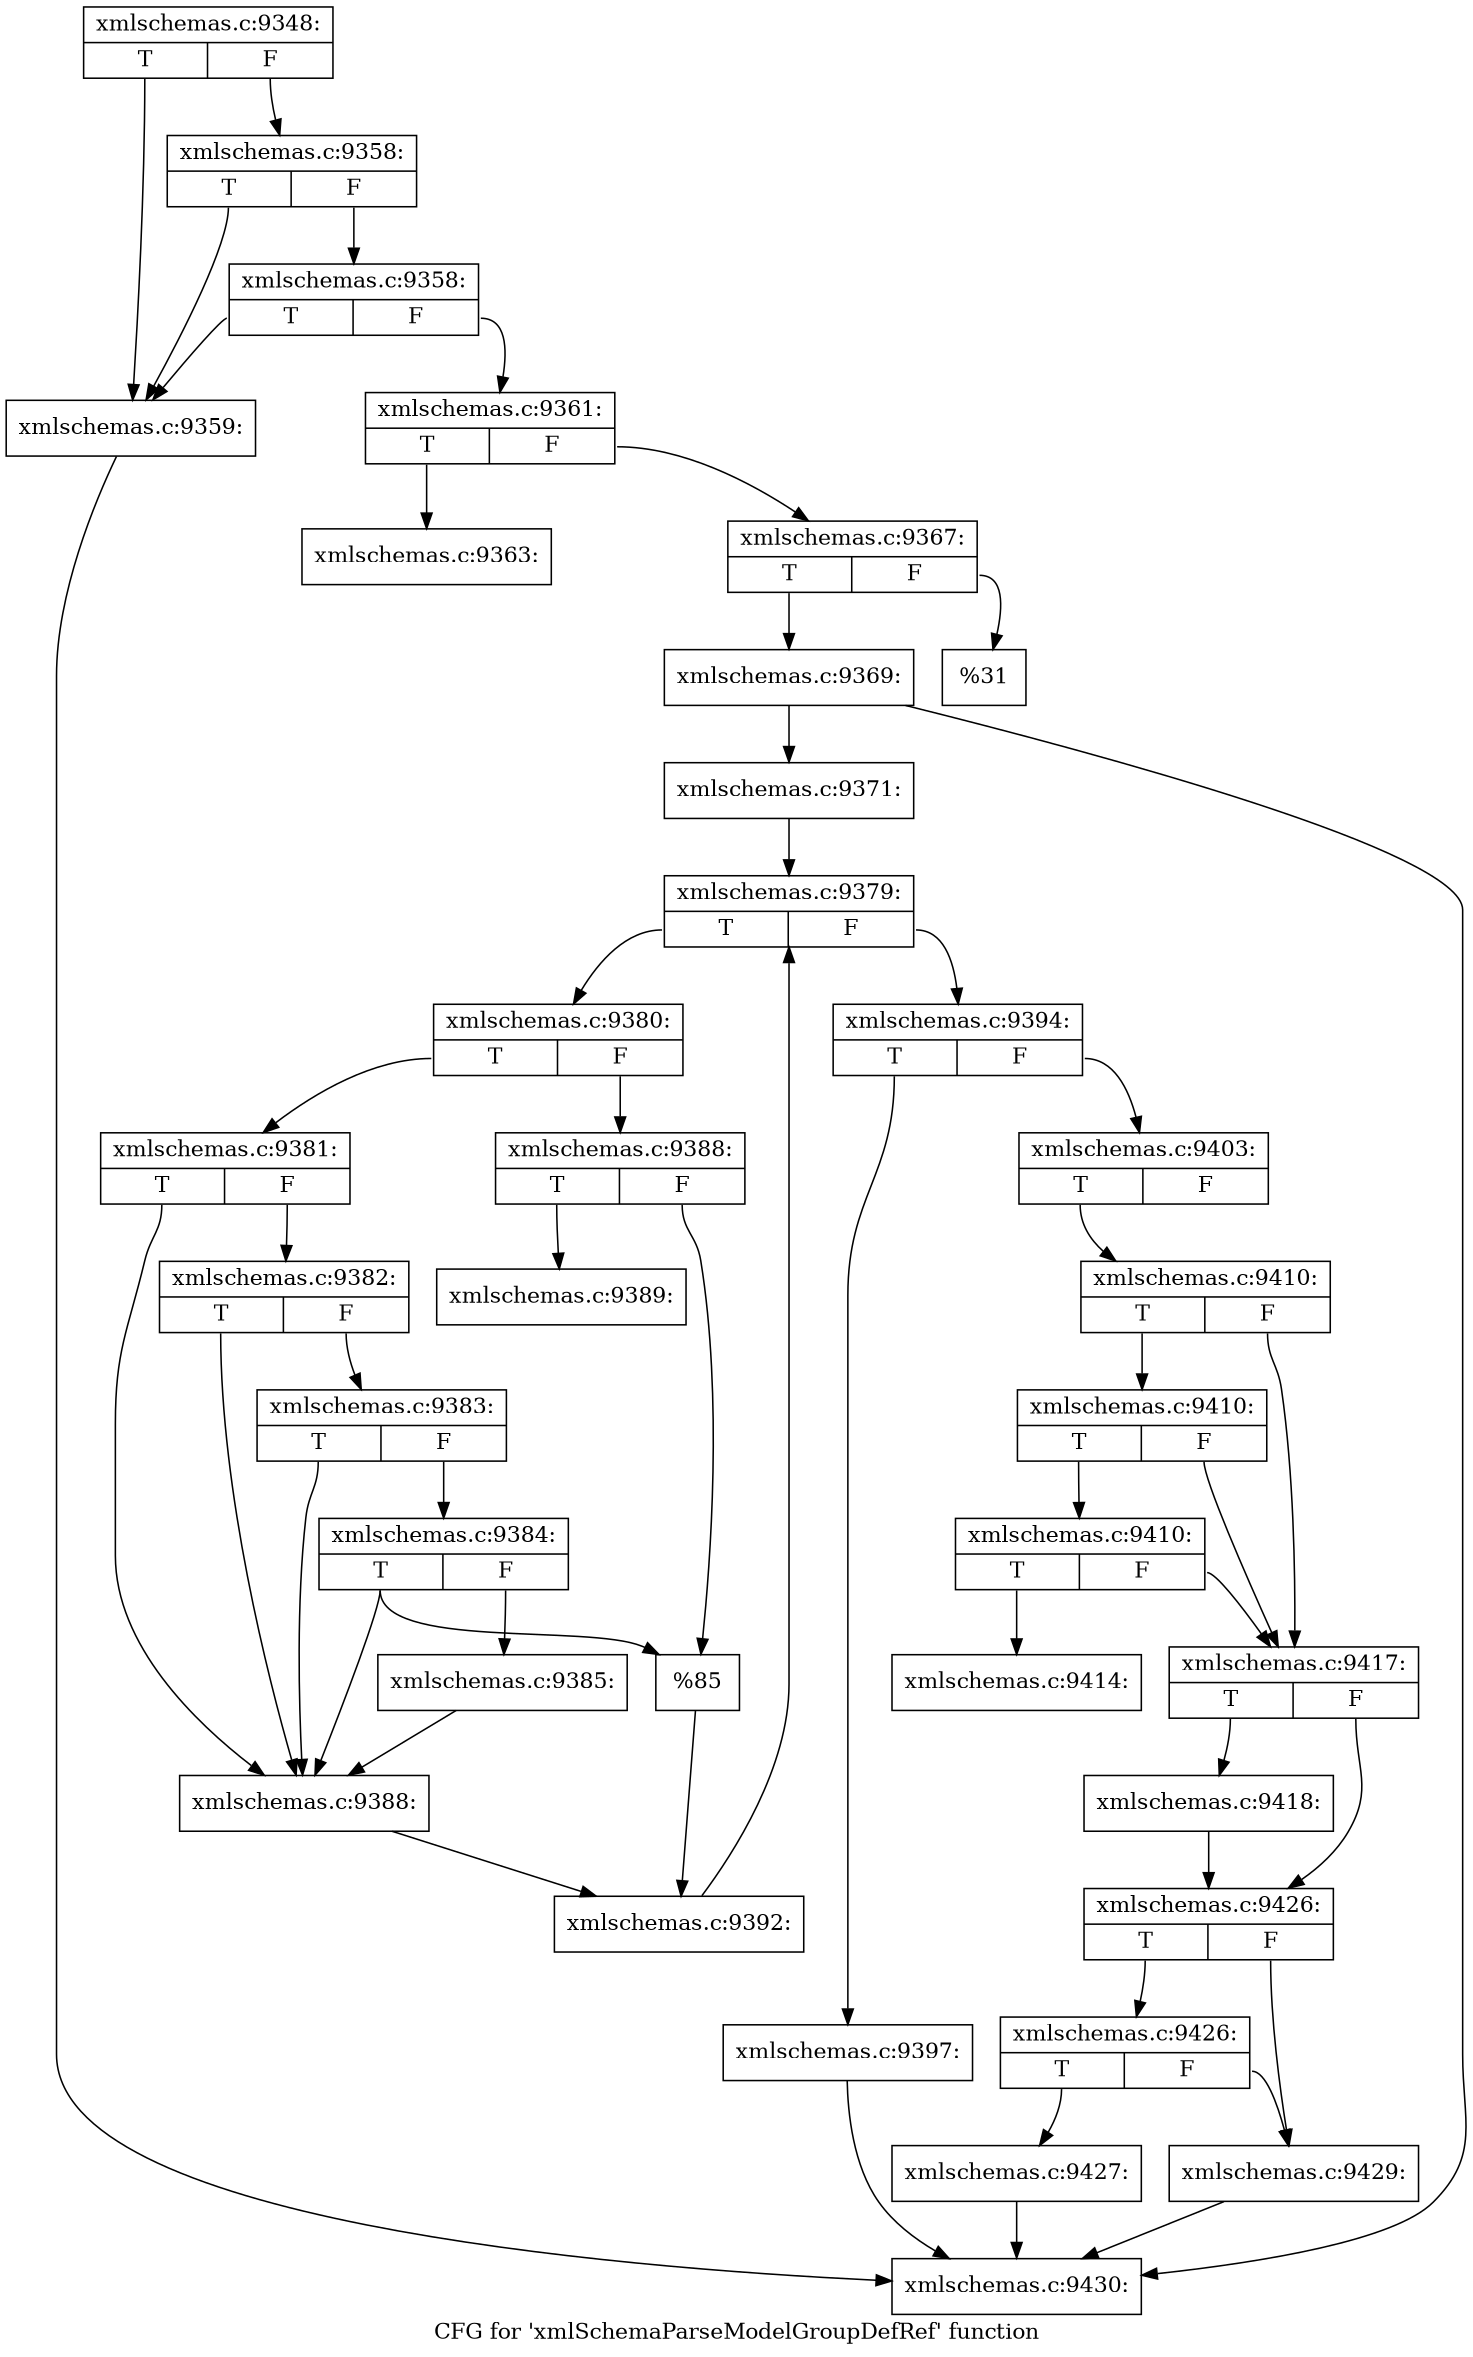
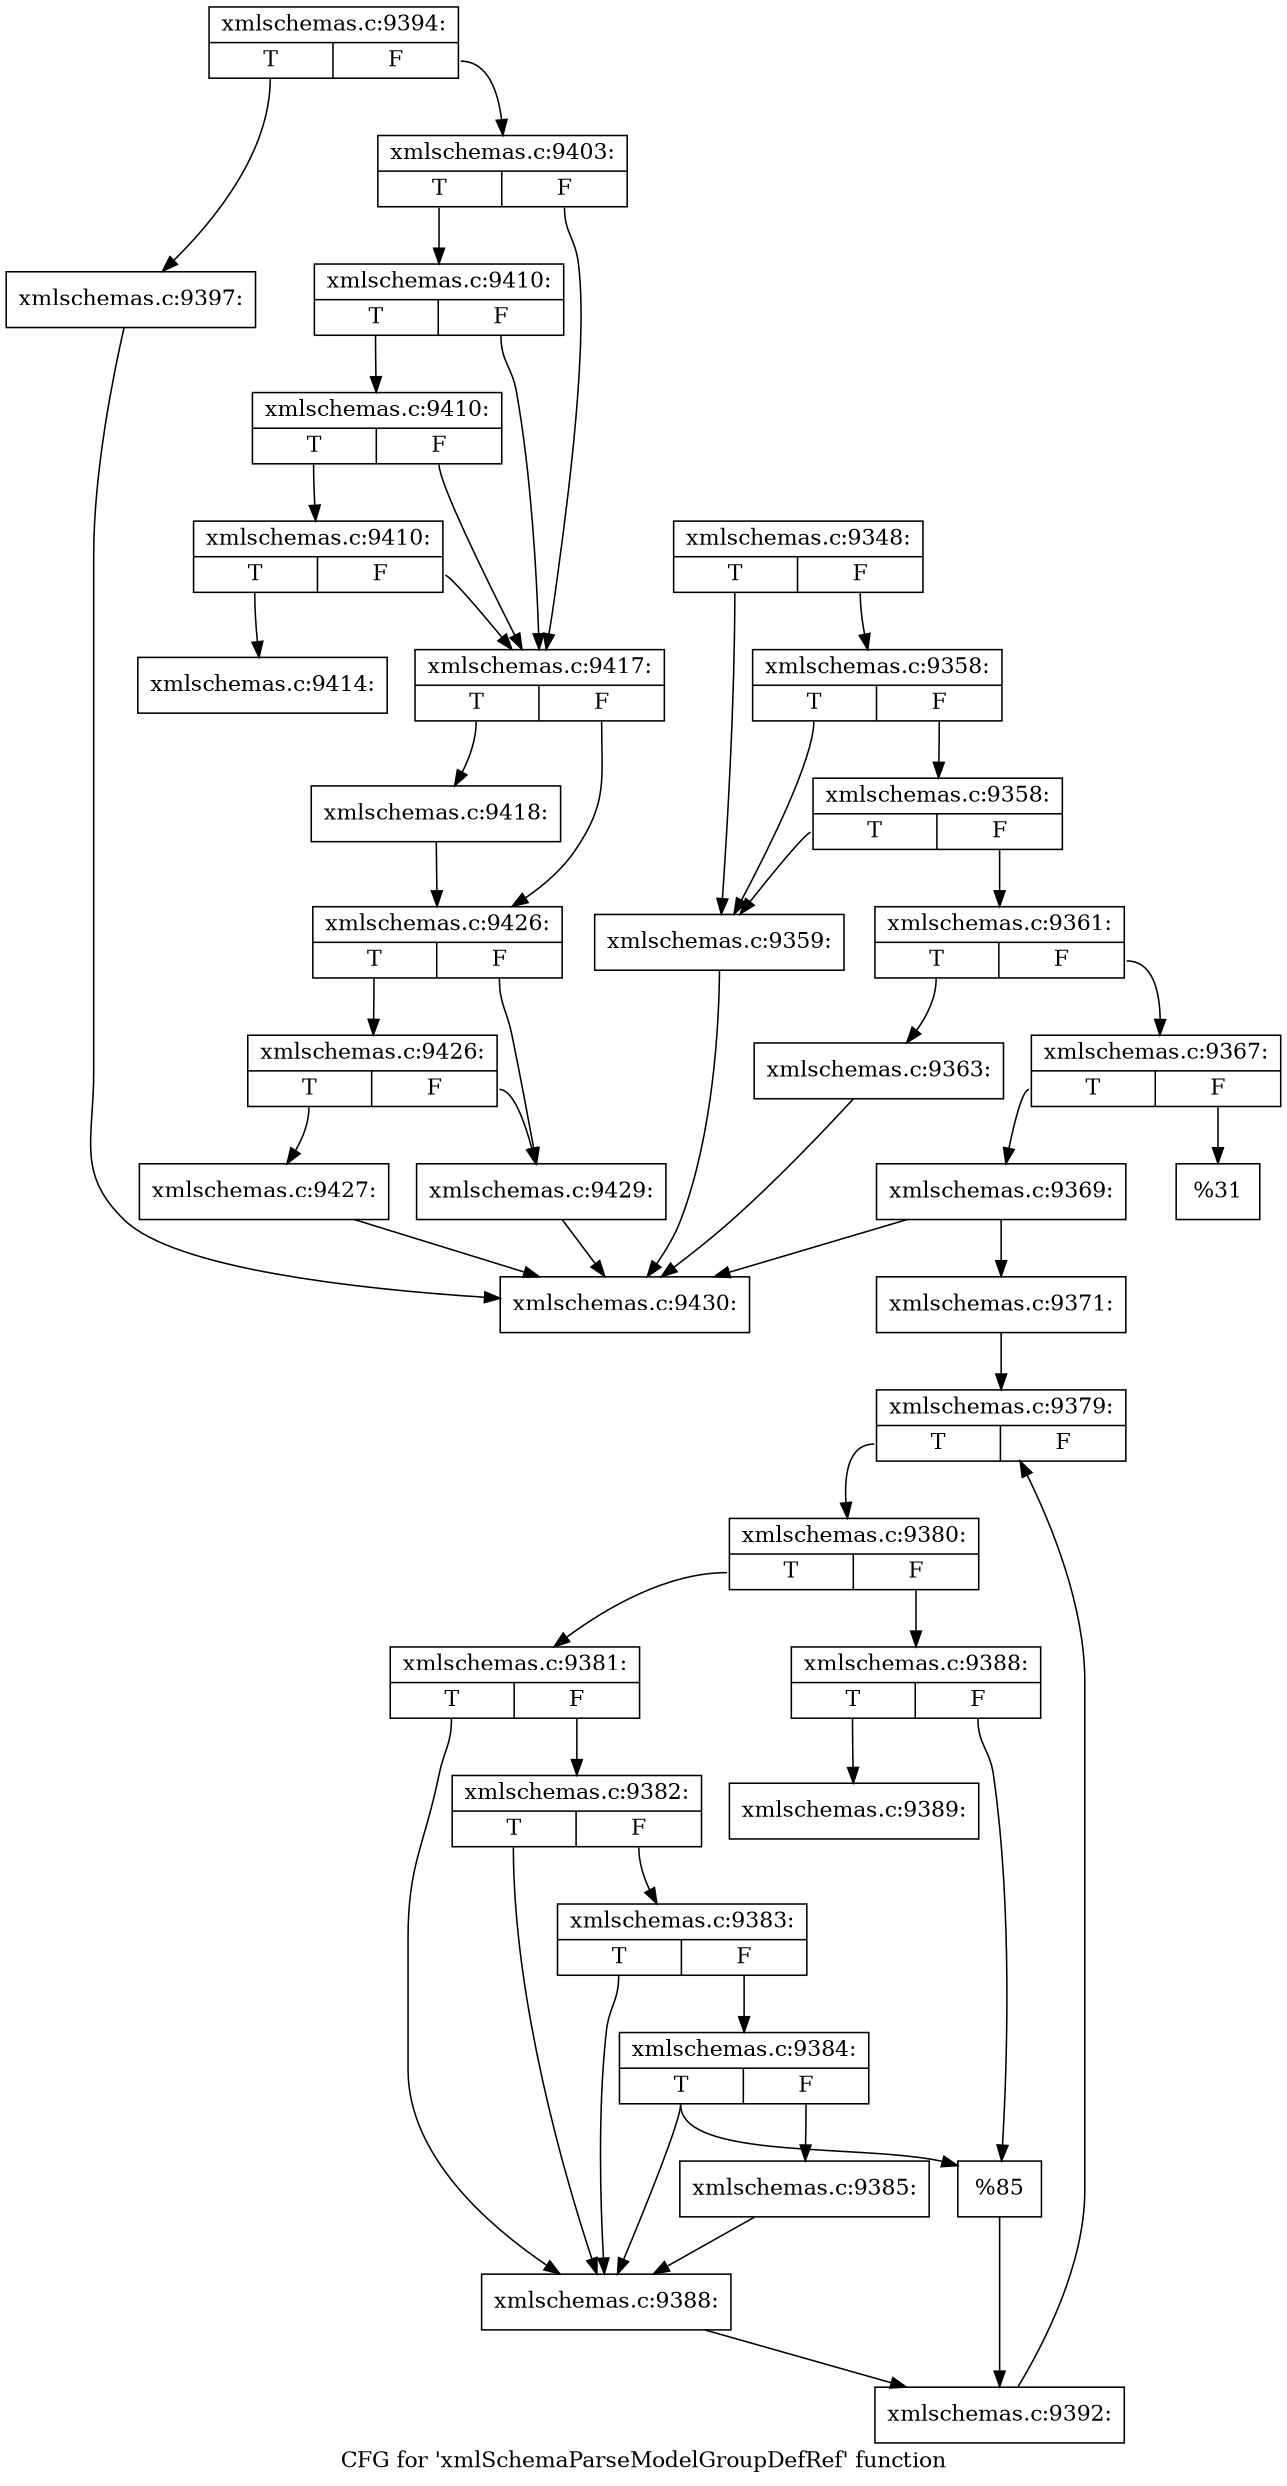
none -> (576, 420)
(946, 951) -> none
none -> (767, 1187)
